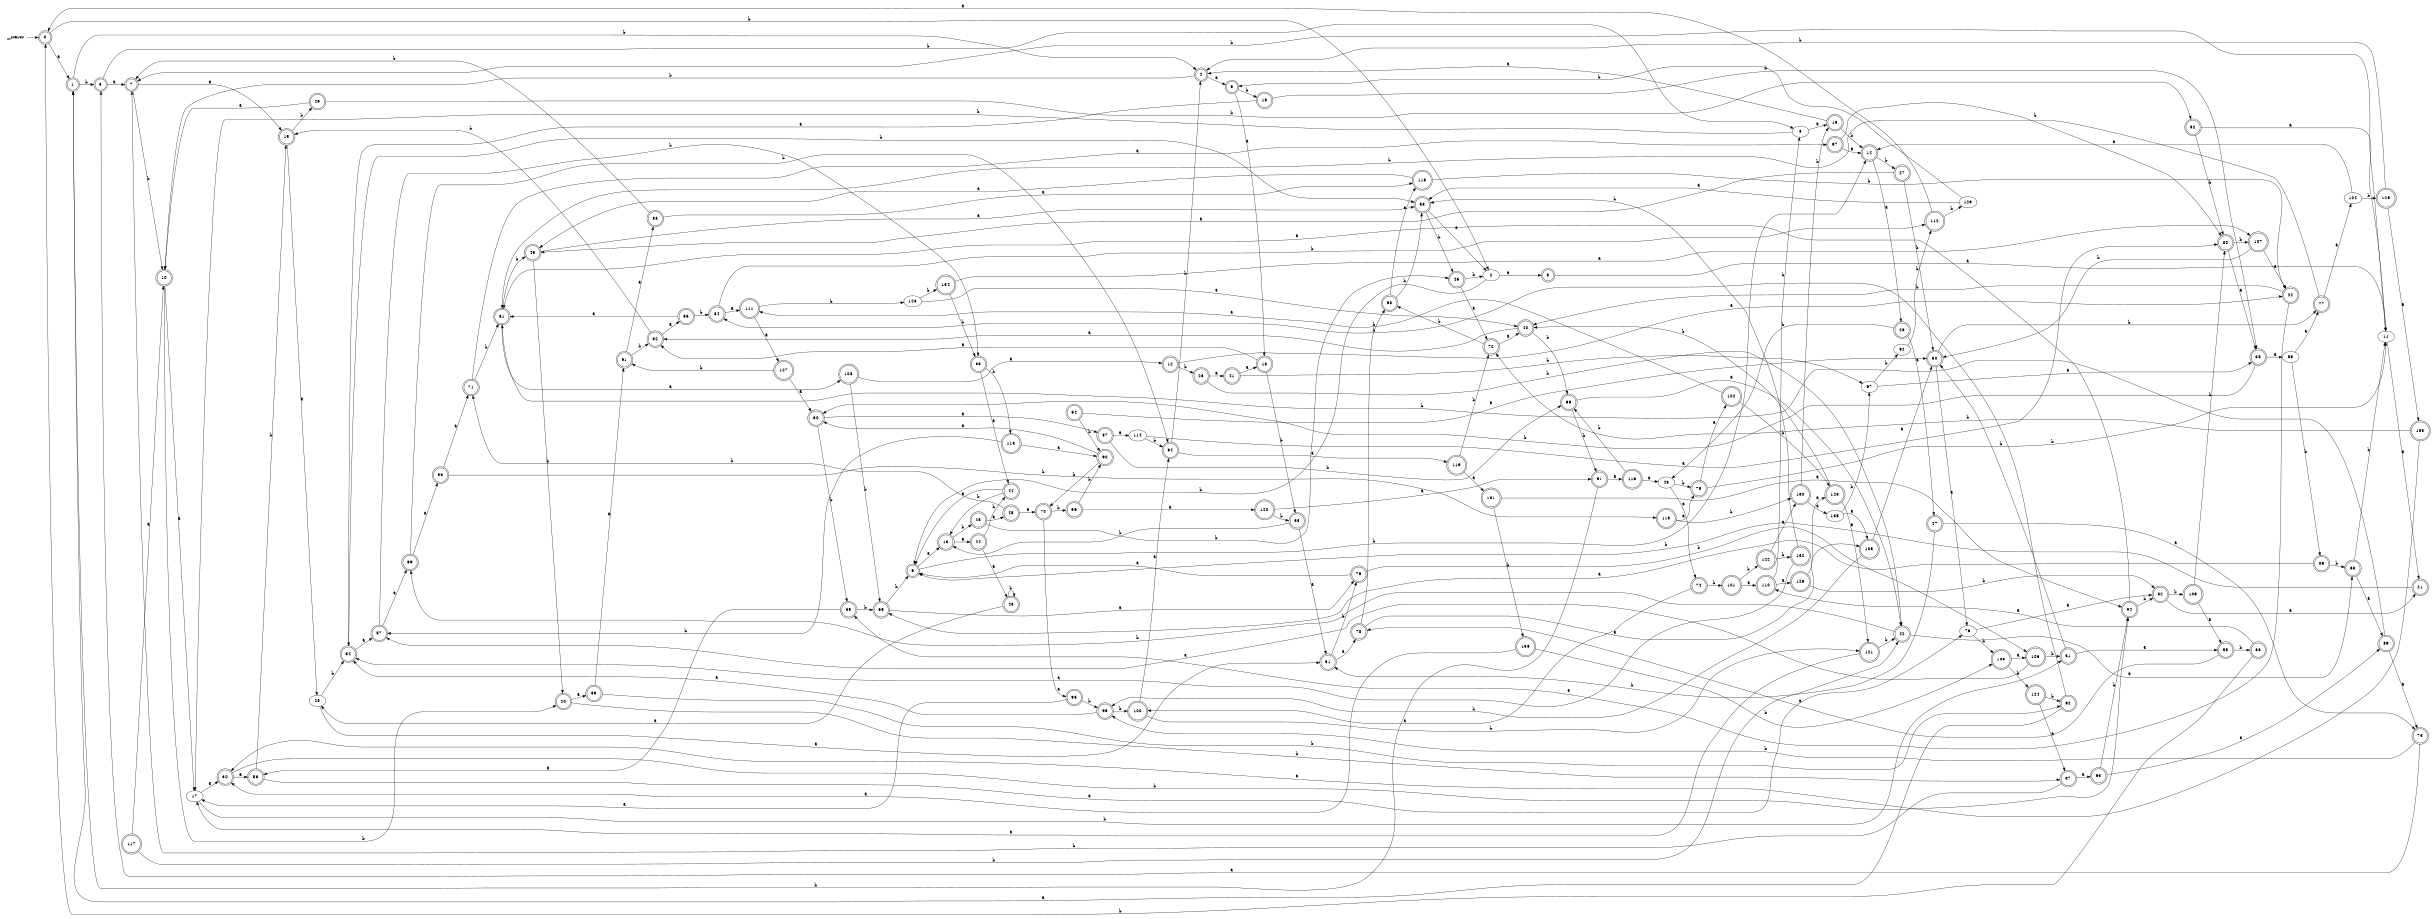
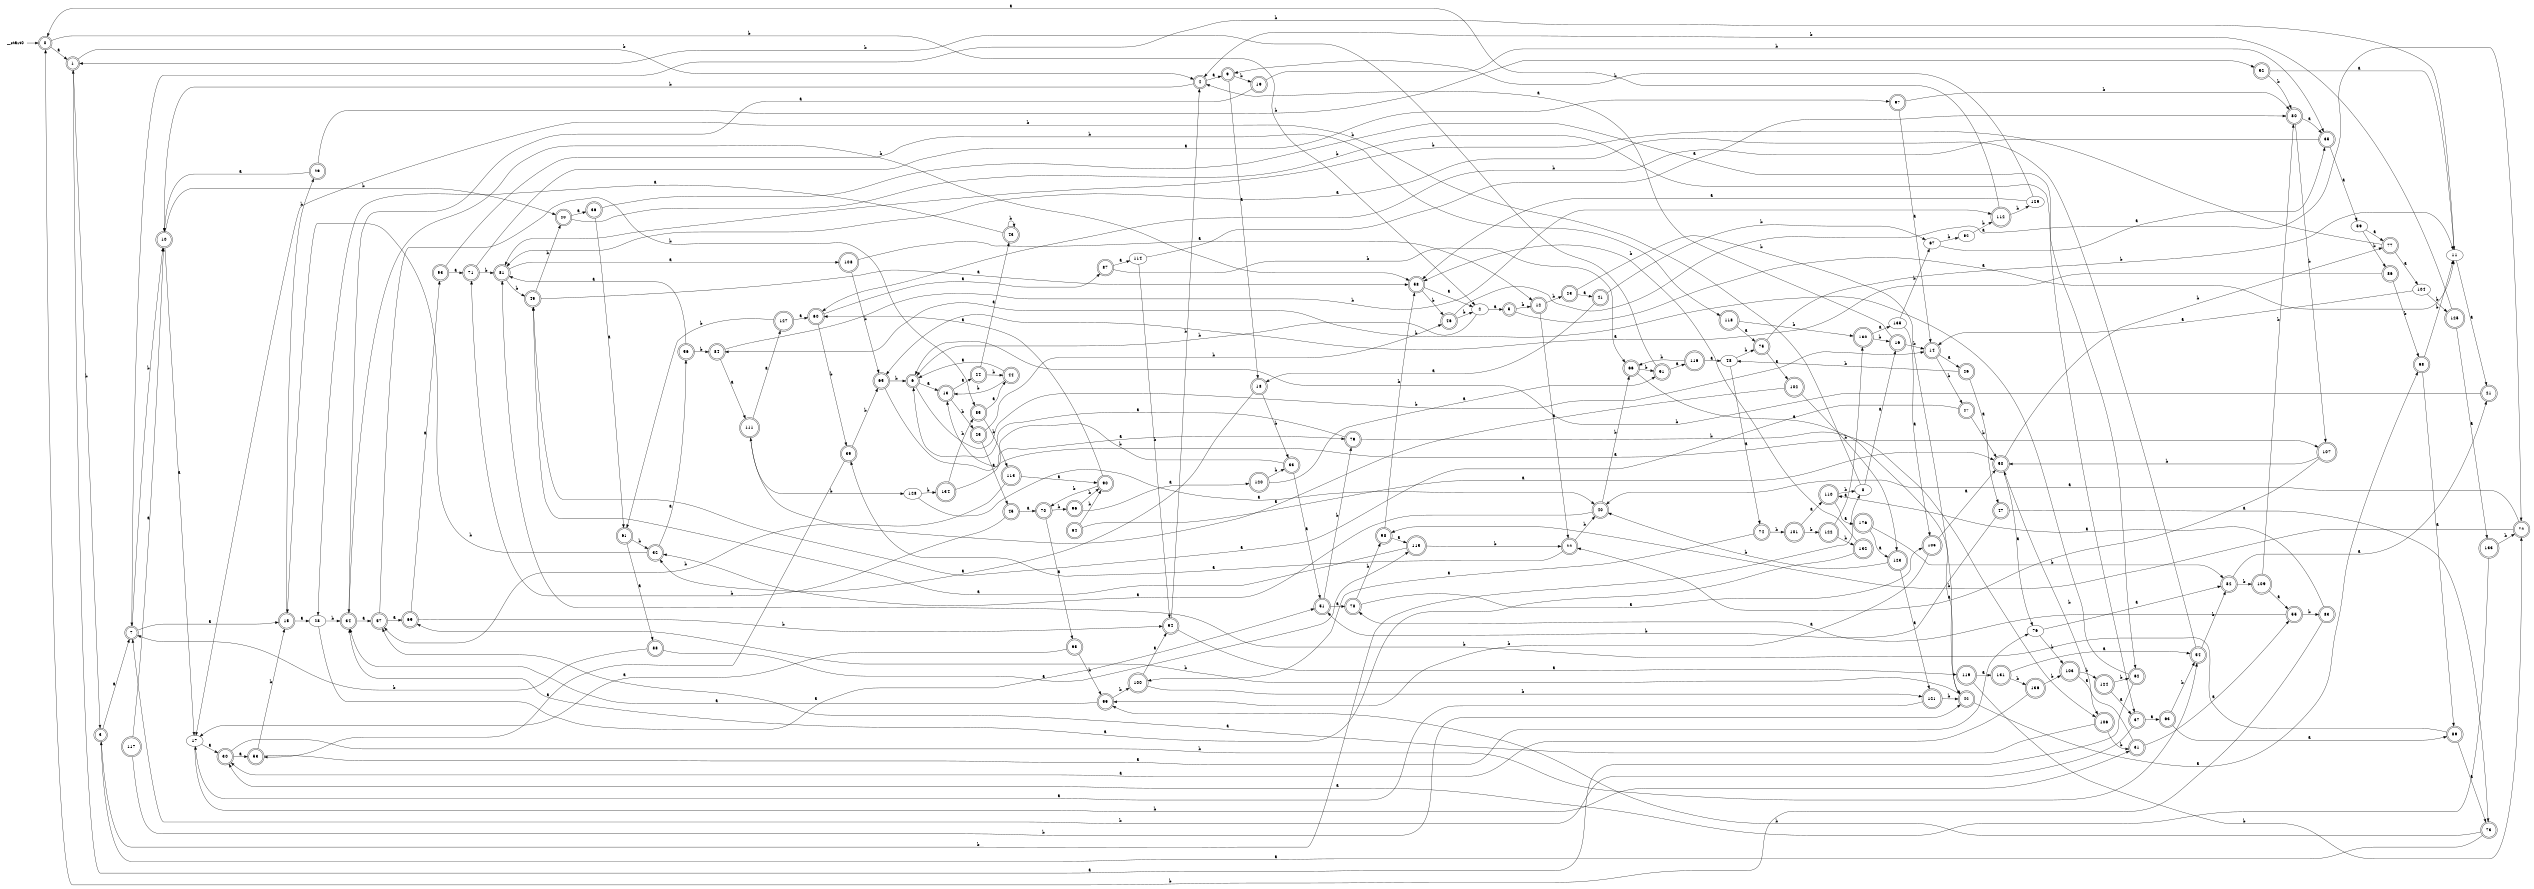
none -> (1522, 308)
(1801, 582) -> (1863, 523)
